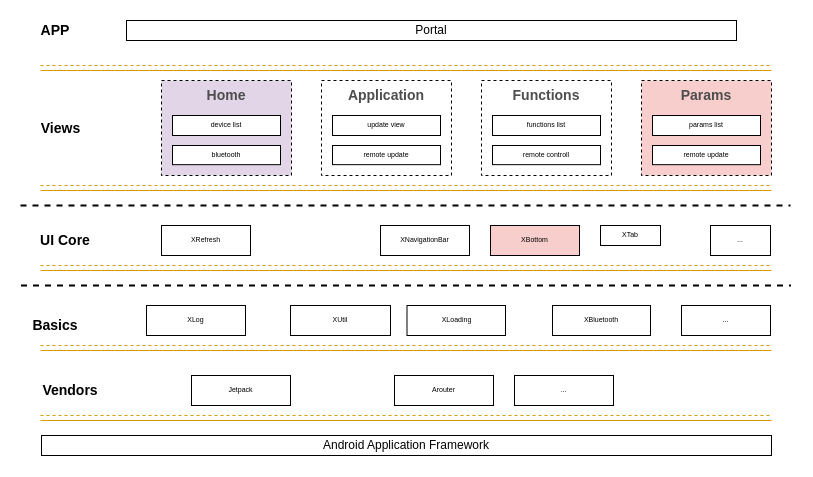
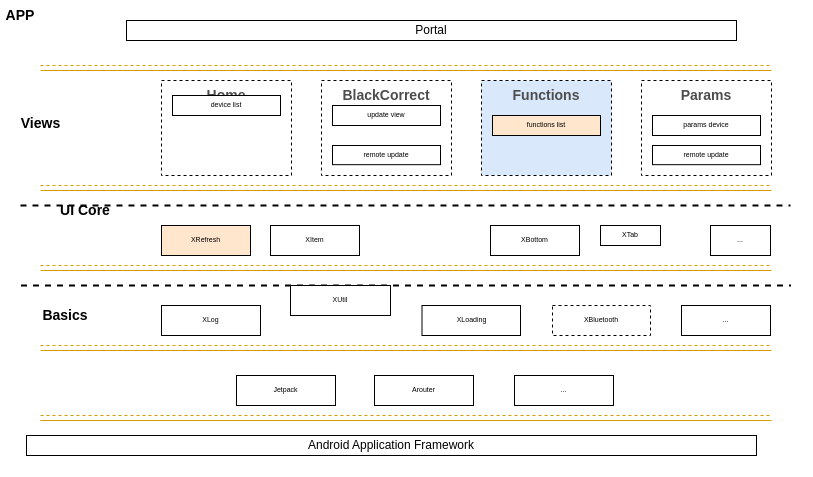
(56, 31) -> (21, 16)
(227, 96) -> (227, 96)
(387, 96) -> (387, 96)
(547, 96) -> (547, 96)
(707, 96) -> (707, 96)
(227, 126) -> (227, 106)
(387, 126) -> (387, 116)
(547, 126) -> (547, 126)
(707, 126) -> (707, 126)
(61, 128) -> (41, 123)
(227, 155) -> none
(547, 155) -> none
(66, 241) -> (86, 211)
(206, 241) -> (206, 241)
none -> (315, 241)
(425, 241) -> none
(535, 241) -> (535, 241)
(196, 321) -> (211, 321)
(341, 321) -> (341, 301)
(456, 321) -> (471, 321)
(602, 321) -> (602, 321)
(56, 326) -> (66, 316)
(71, 391) -> none
(241, 391) -> (286, 391)
(444, 391) -> (424, 391)
(407, 446) -> (392, 446)
